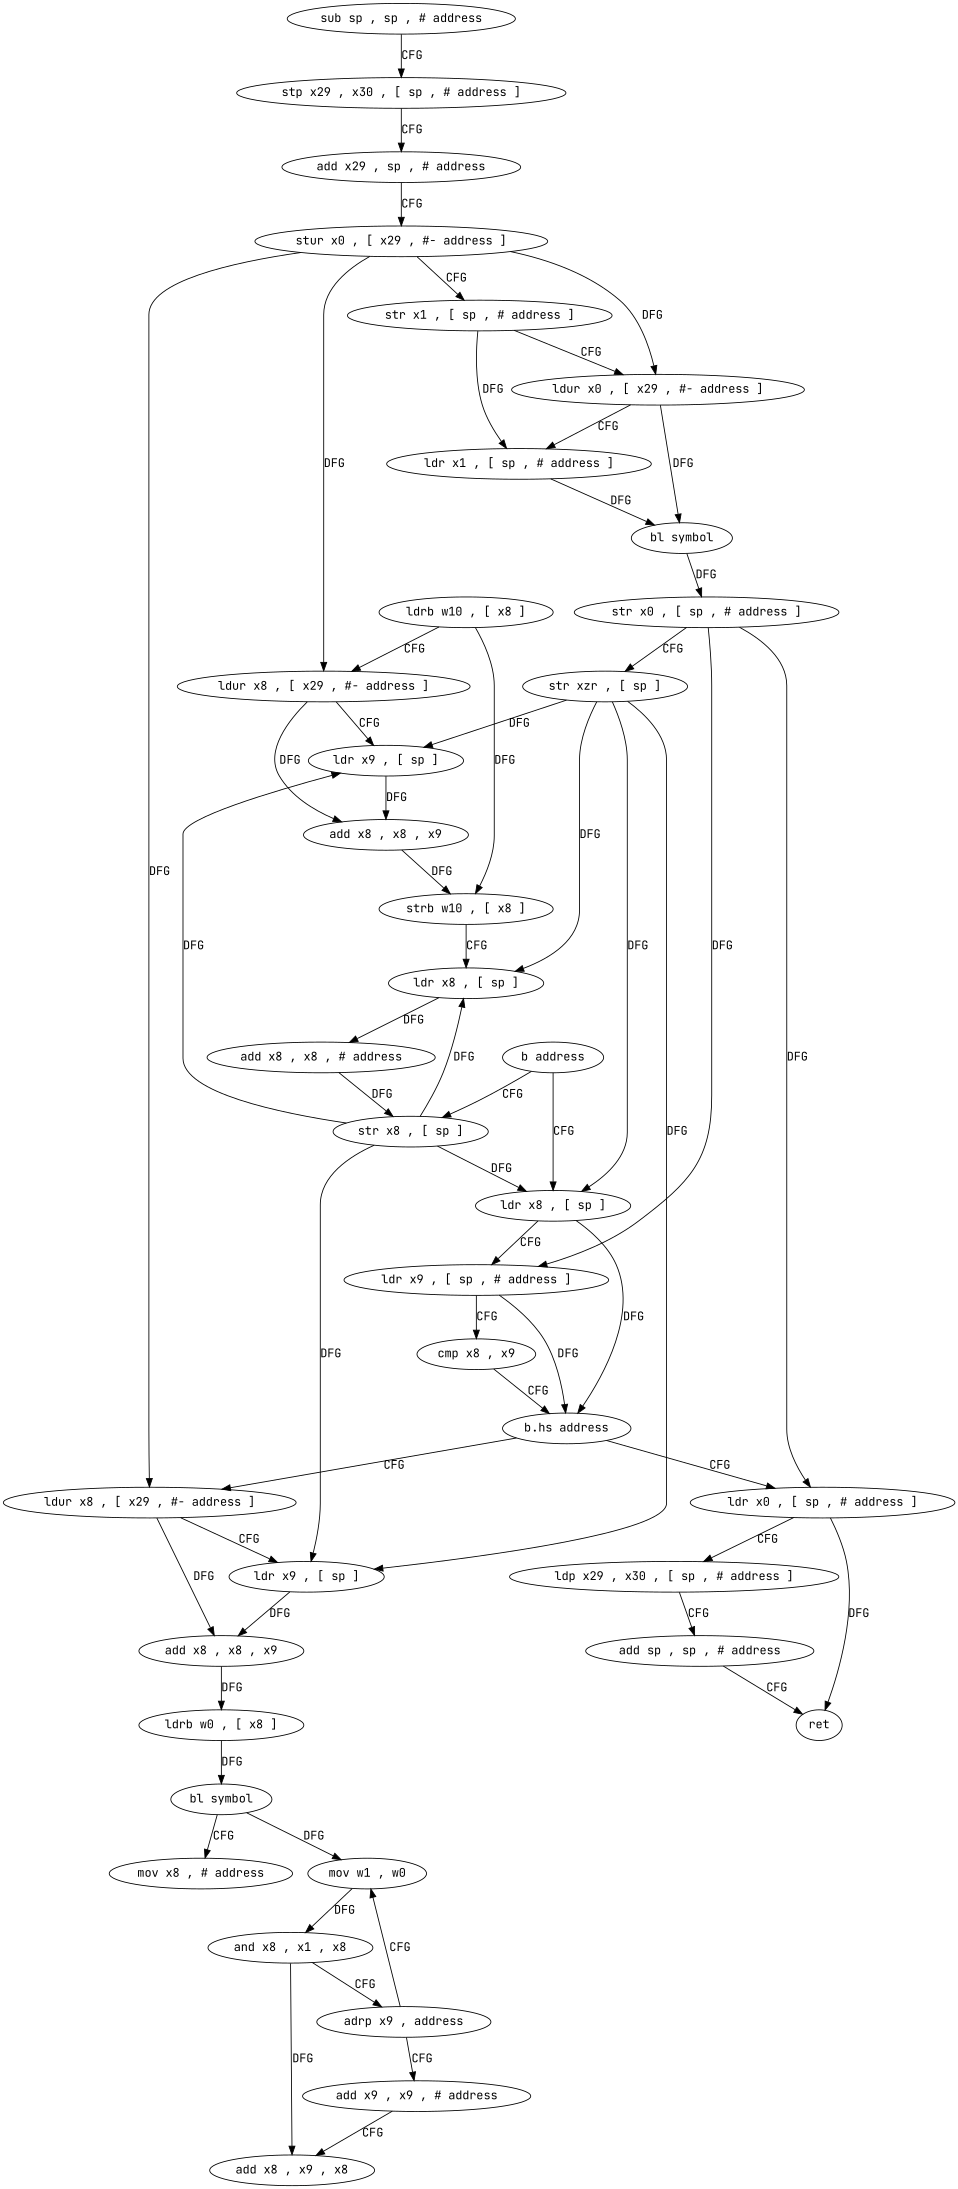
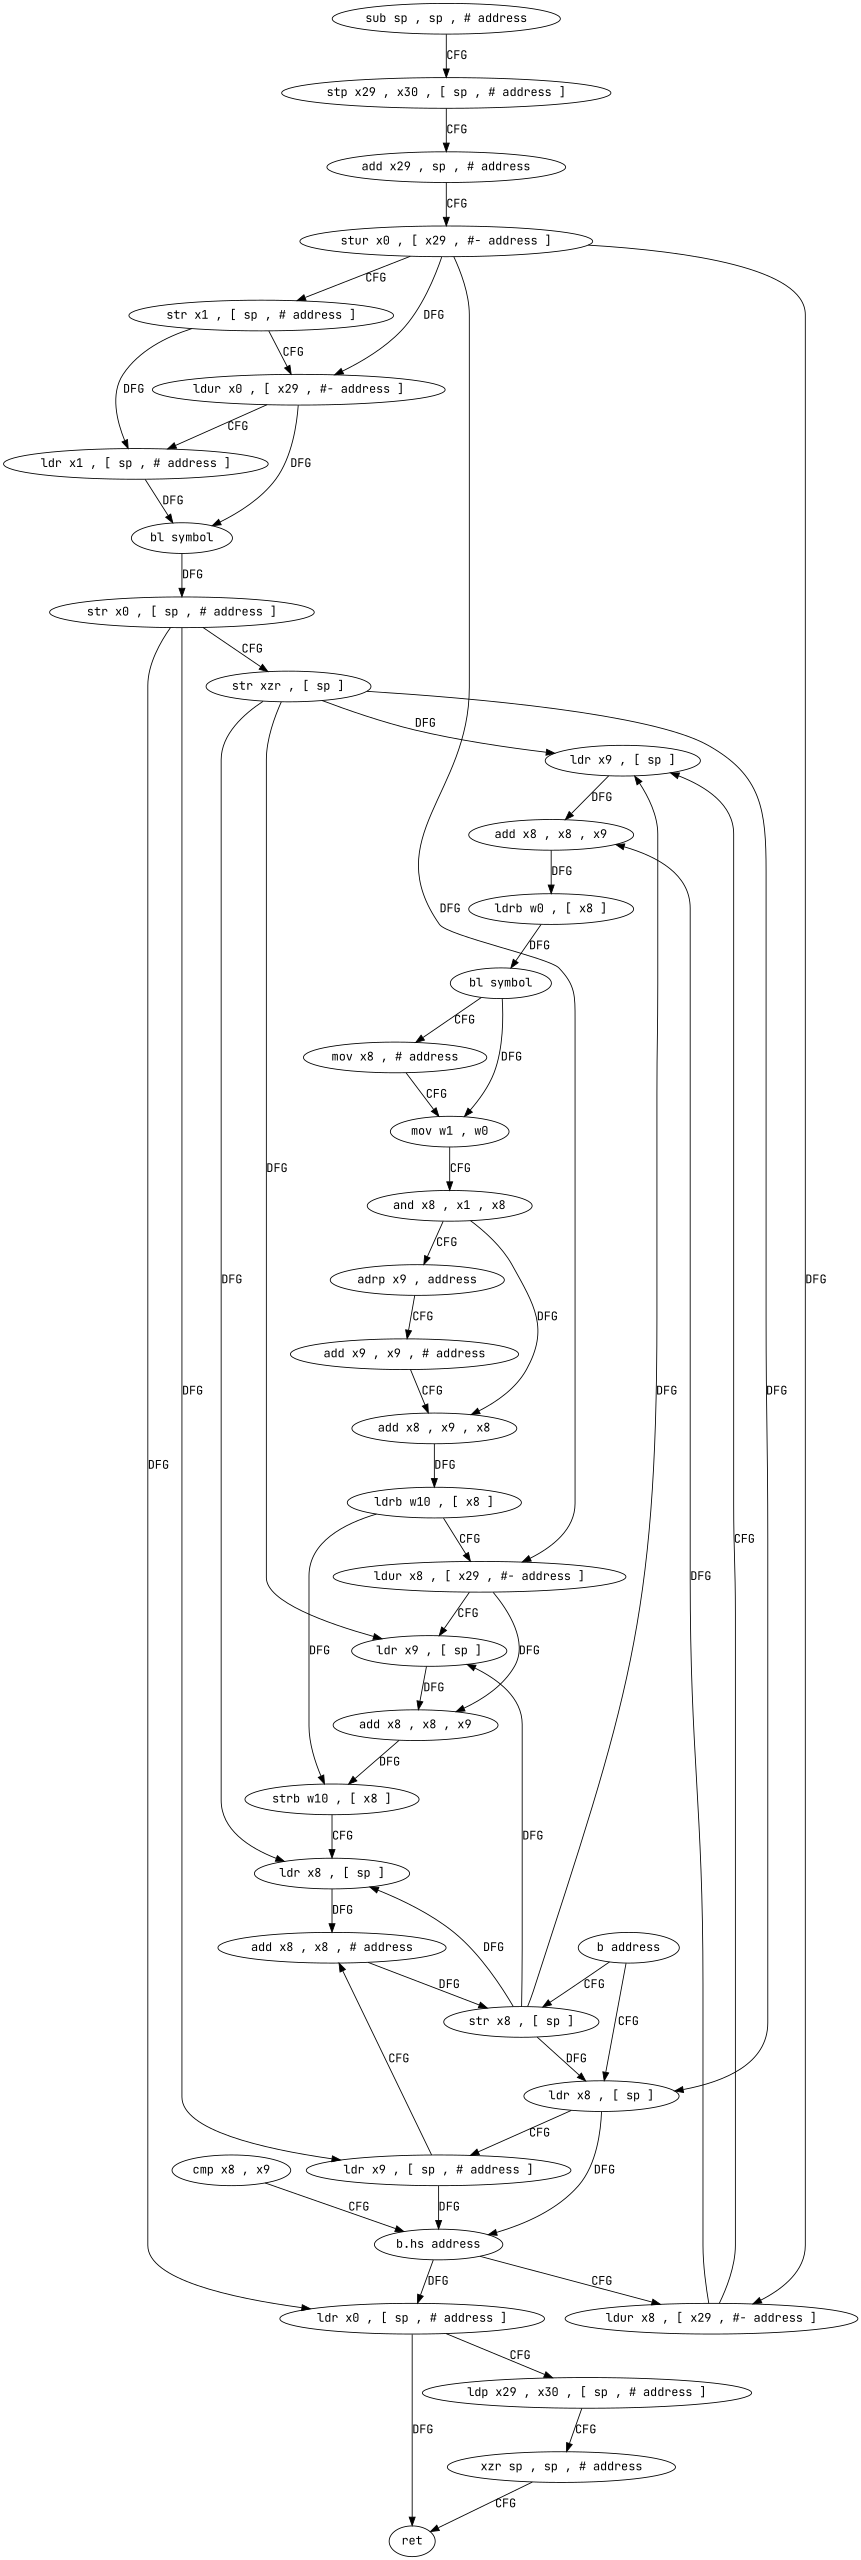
(476, 1313) -> (387, 2063)
none -> (434, 1461)
(720, 1465) -> (438, 2282)
(700, 1651) -> (561, 2467)
(345, 1911) -> (460, 1169)
(387, 1952) -> (420, 1091)
